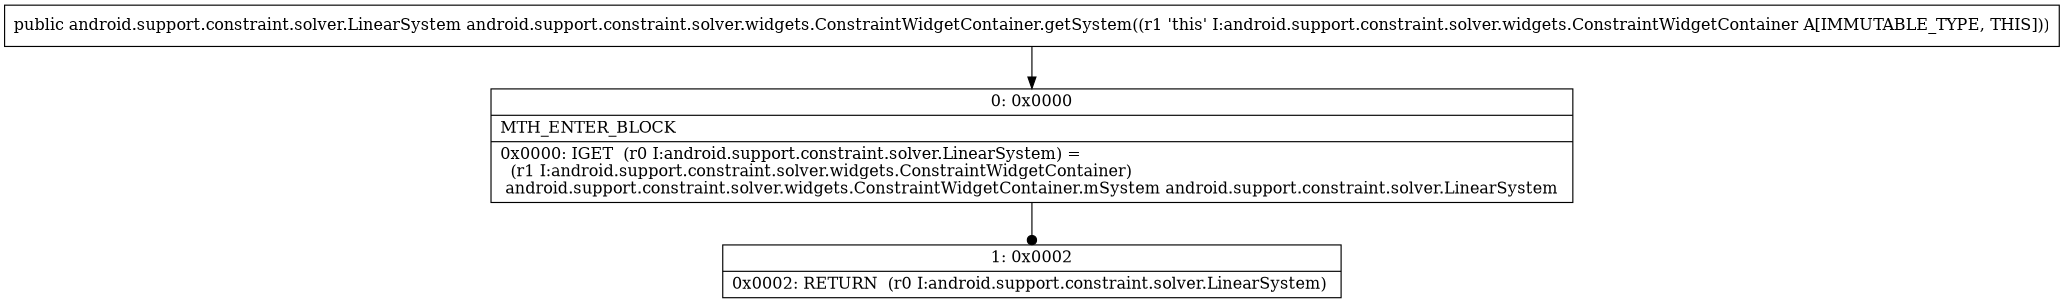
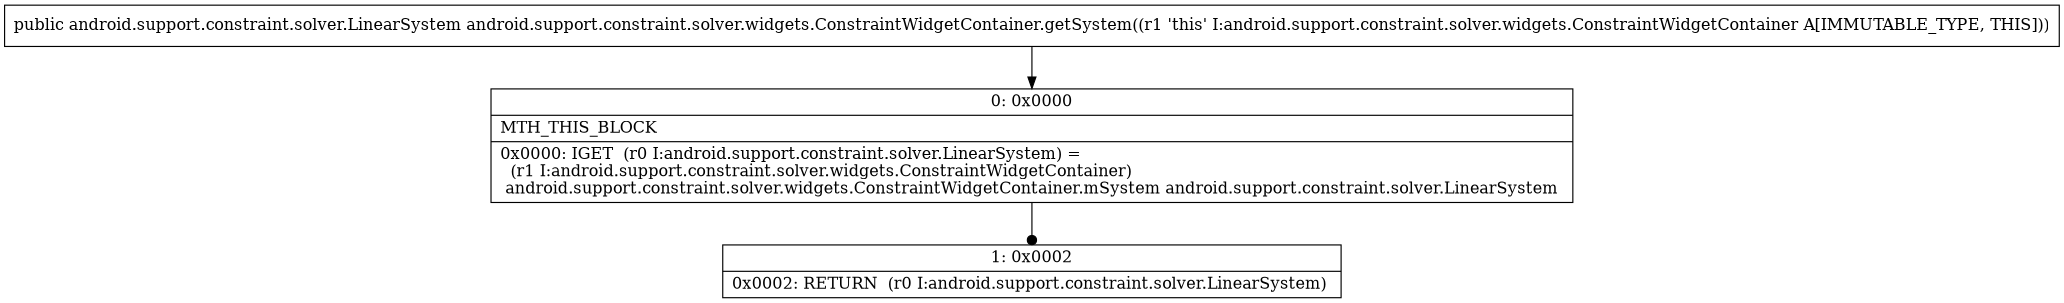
(589, 128) -> (579, 128)
